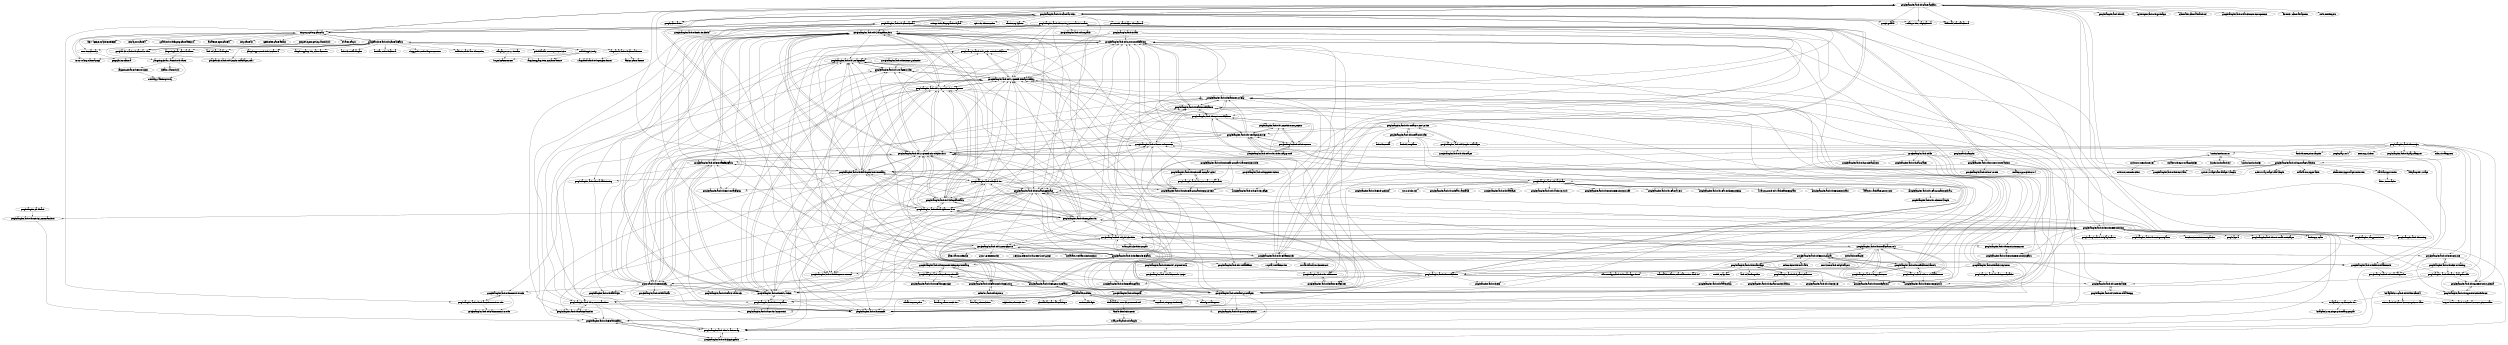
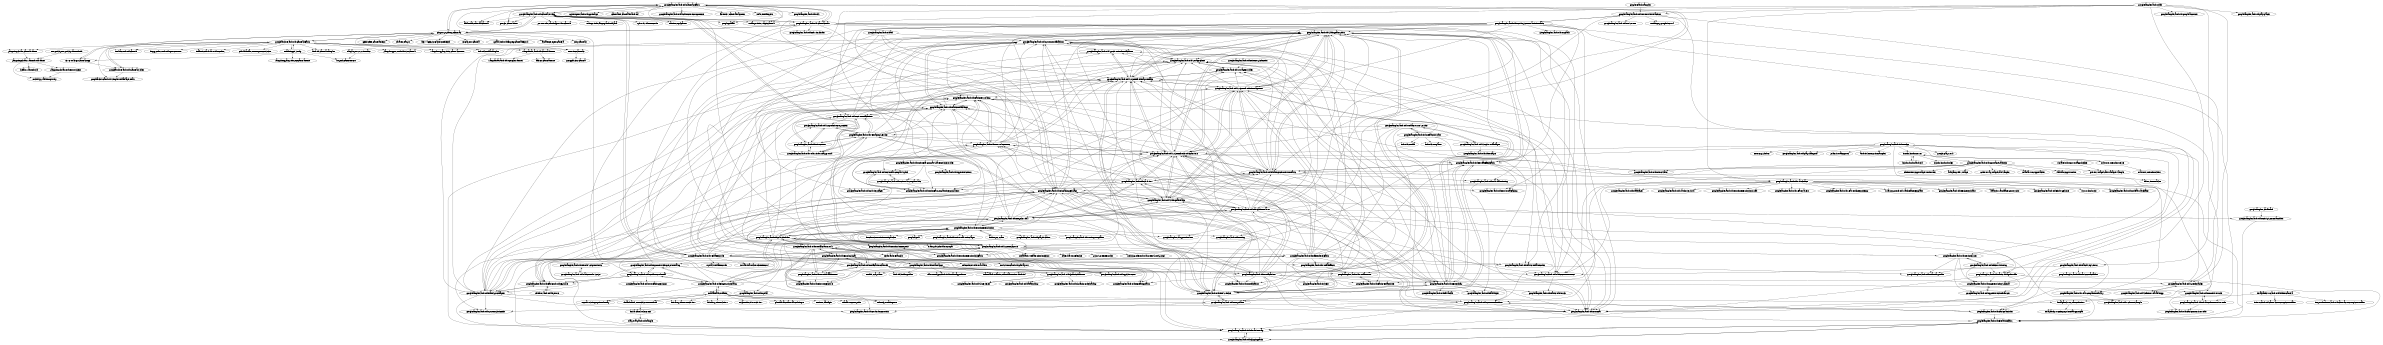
(225, 47) -> (101, 65)
(1715, 90) -> (1144, 118)
(655, 284) -> (1446, 284)
none -> (2135, 288)
